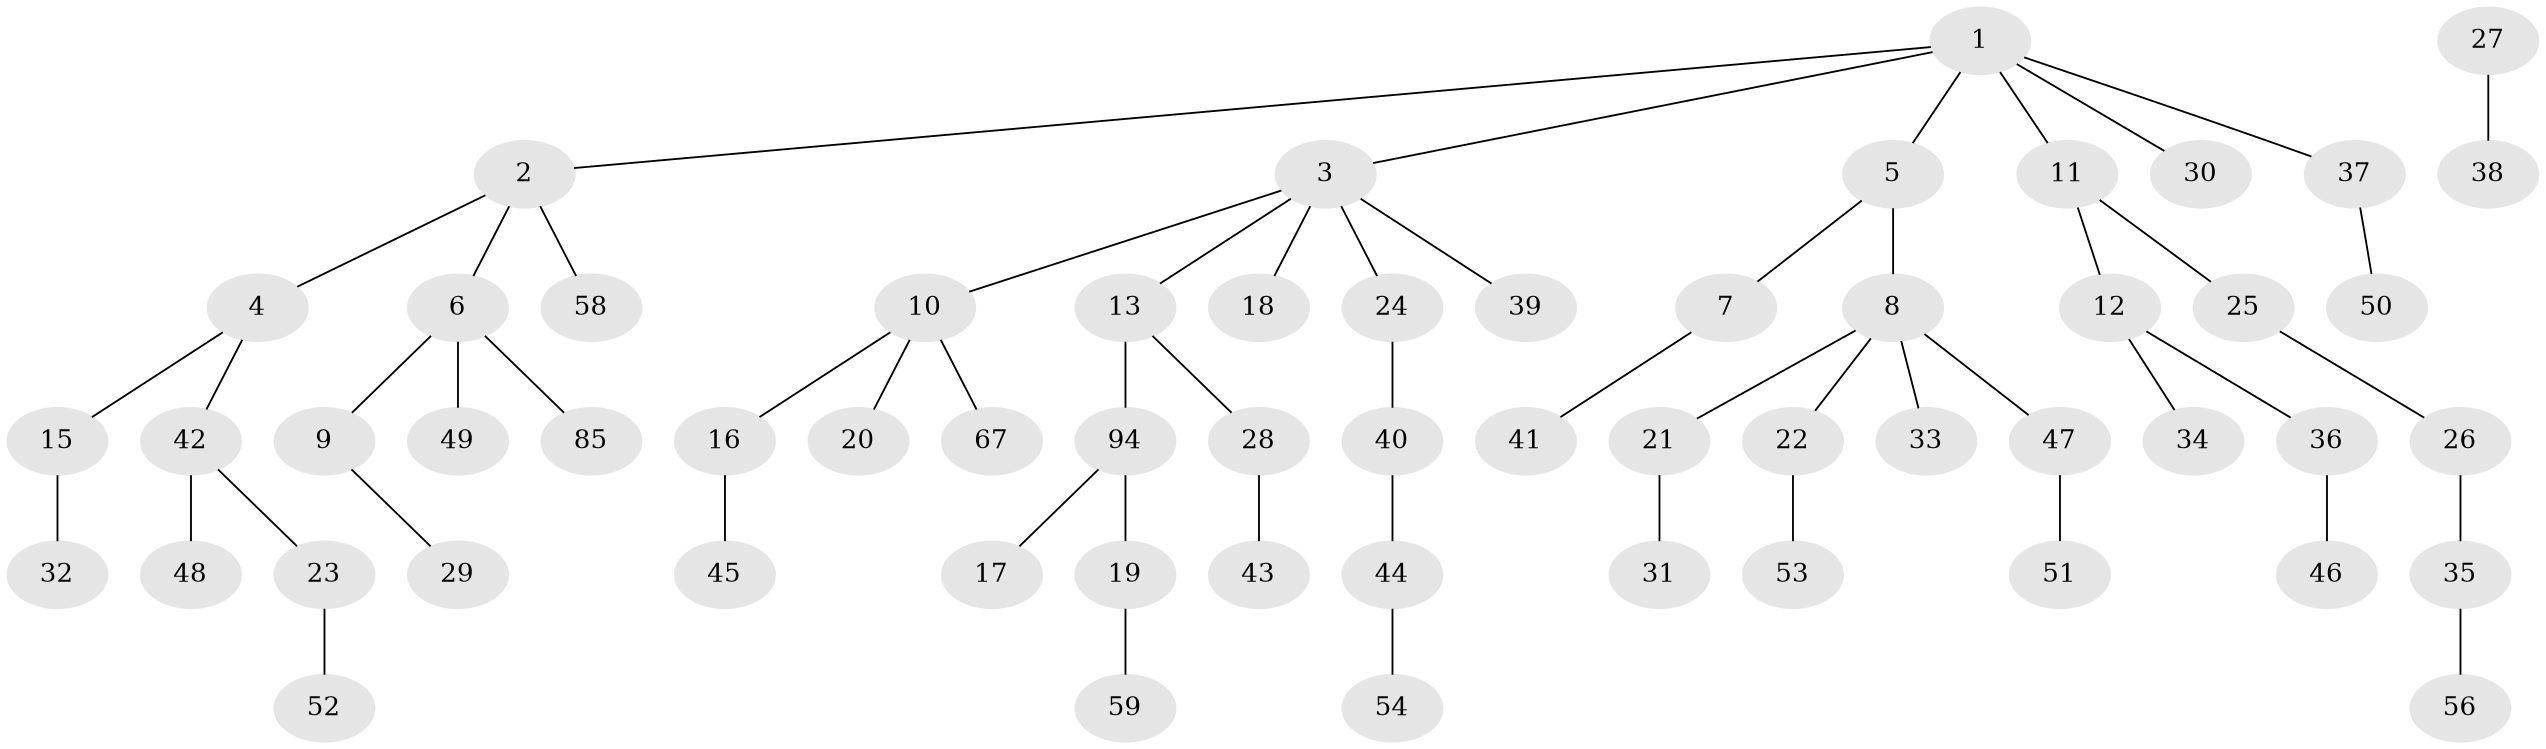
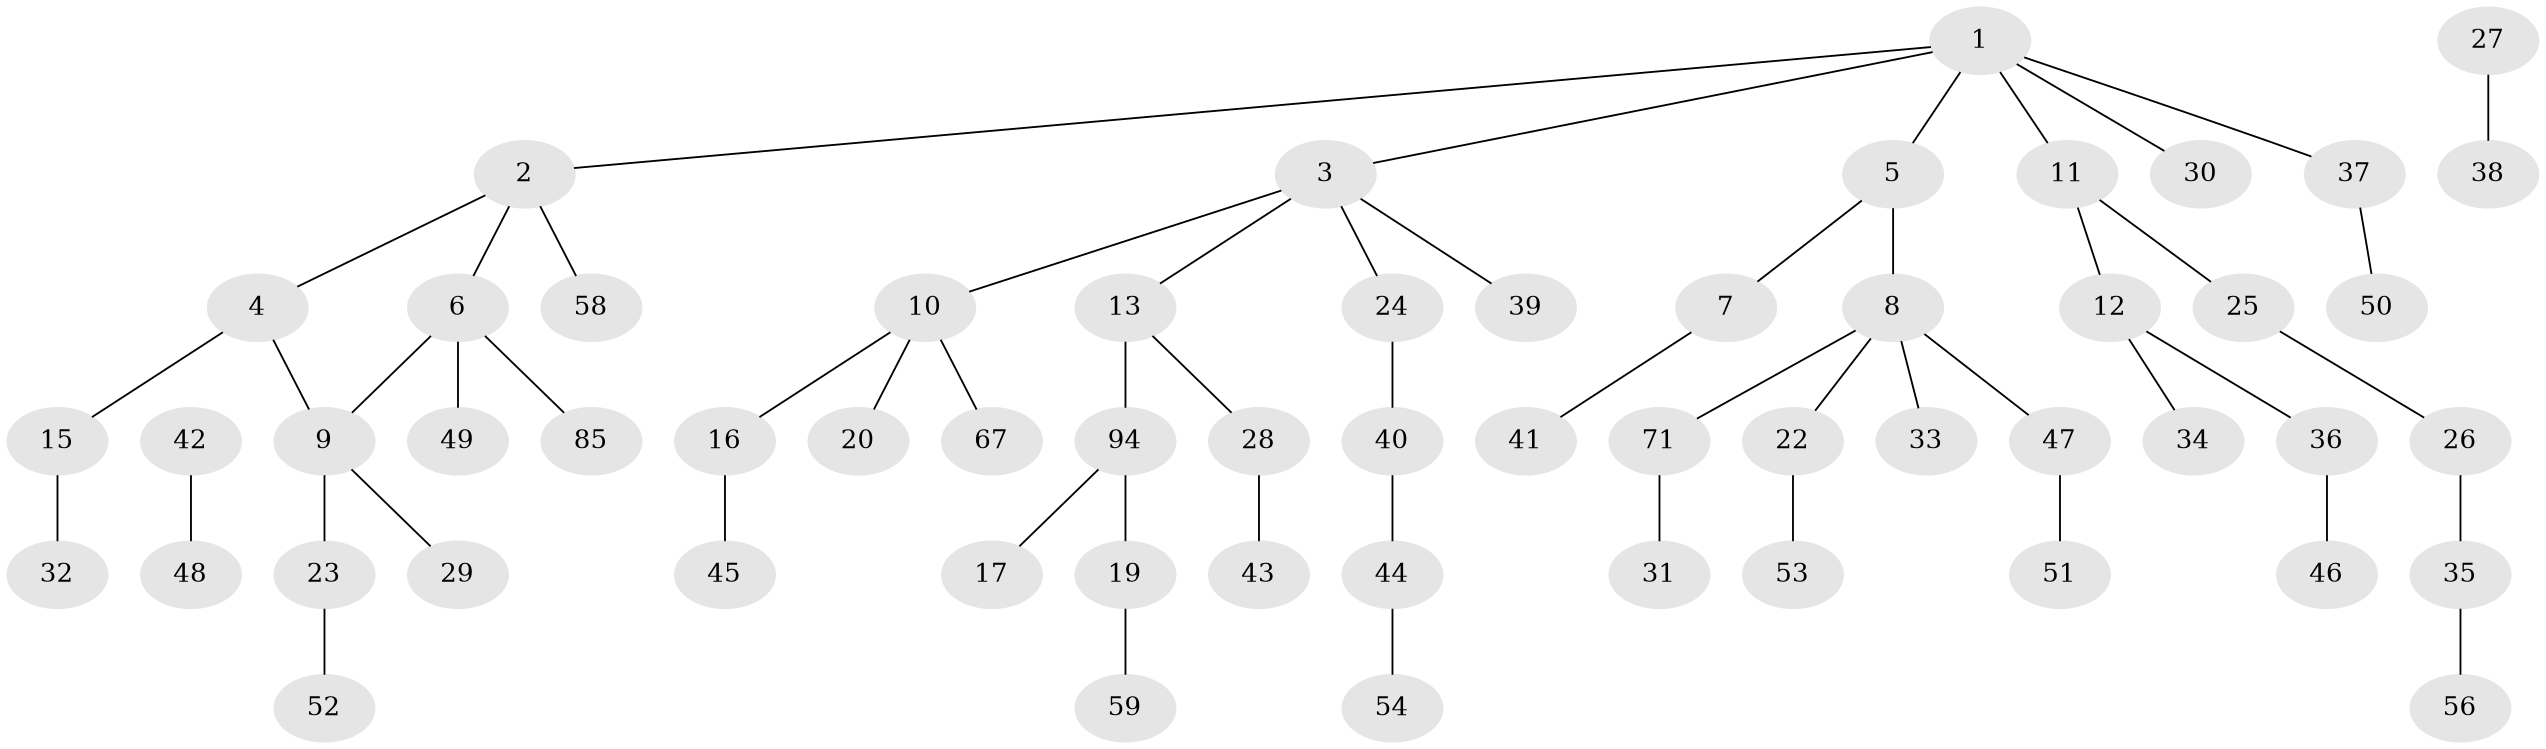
(1259, 308) -> none
(224, 375) -> (291, 375)
(1659, 441) -> (1659, 441)
(258, 508) -> (324, 508)
